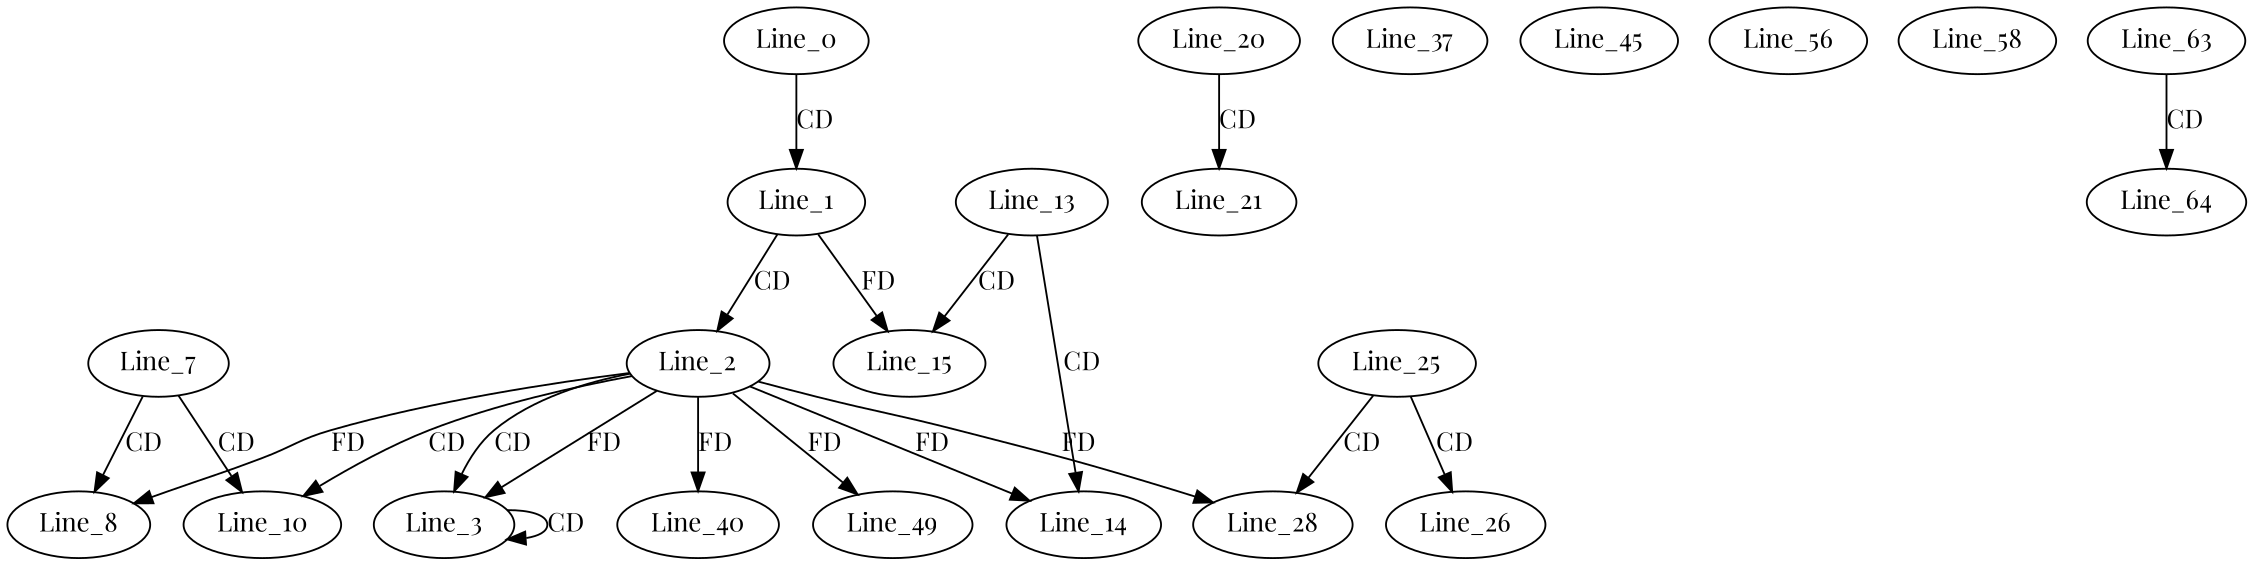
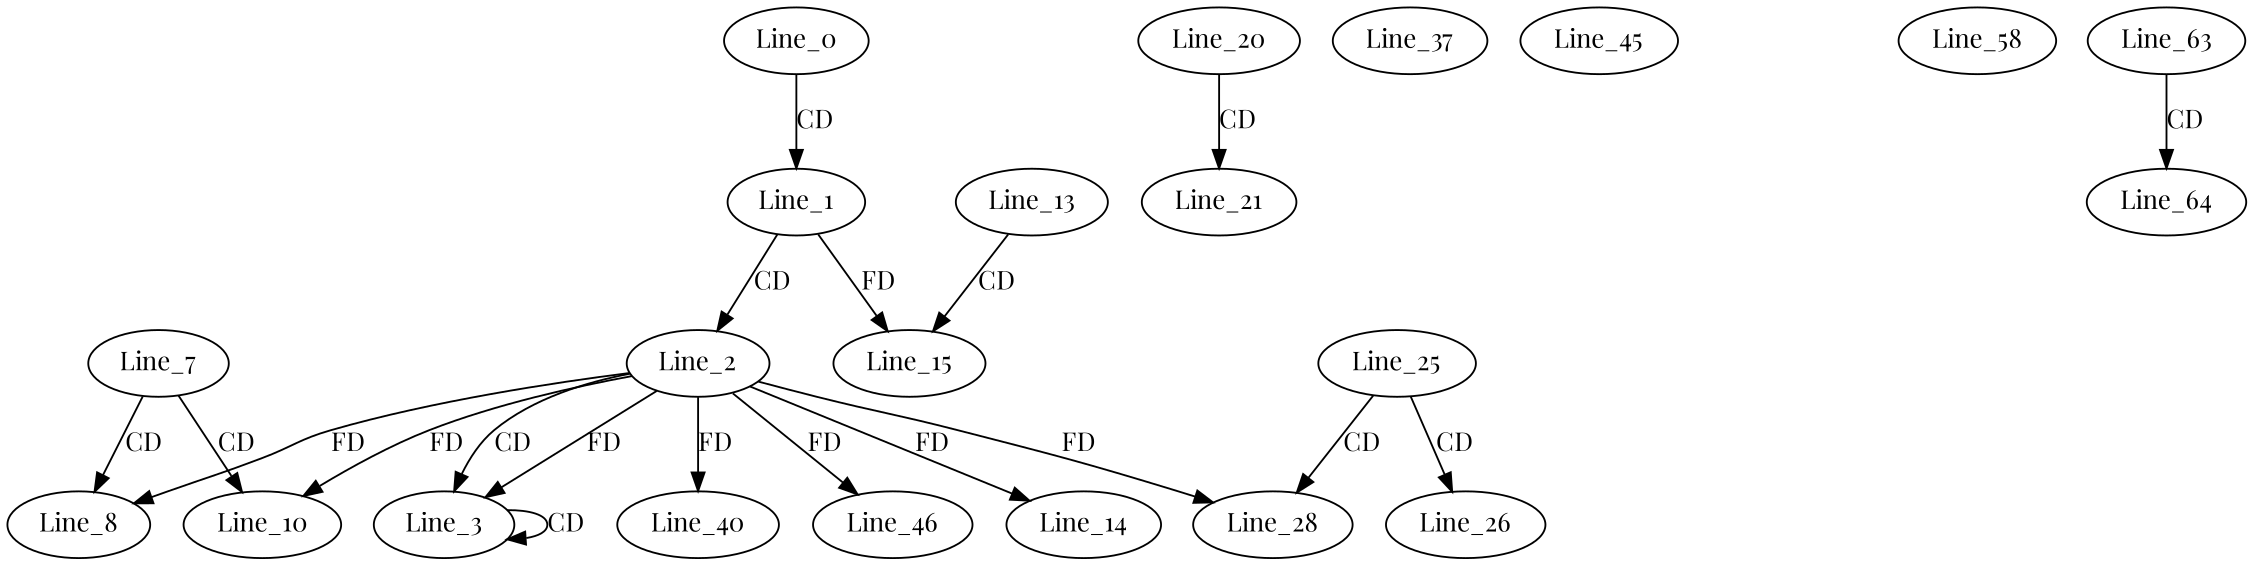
(1788, 41) -> none
(1056, 354) -> none
(447, 444) -> (447, 444)
(893, 525) -> (893, 525)
